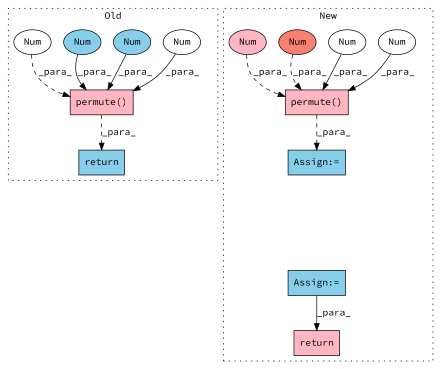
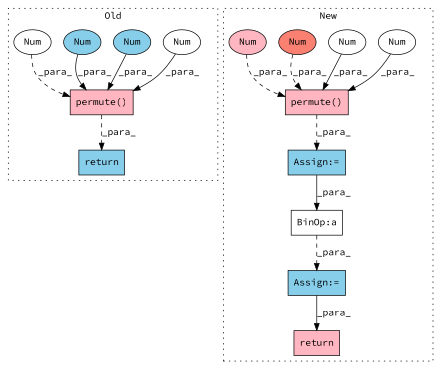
none -> (317, 223)
